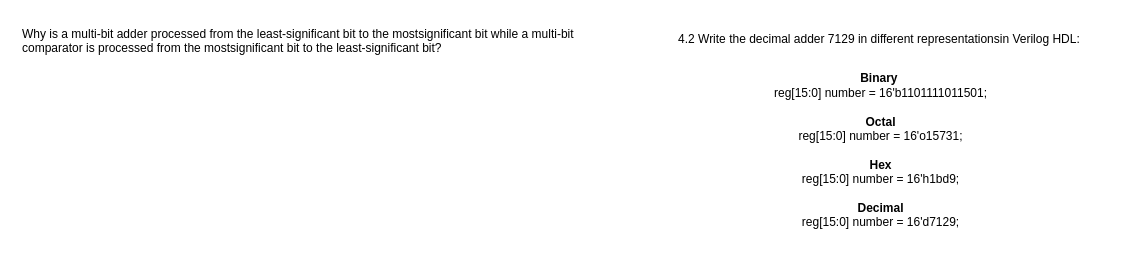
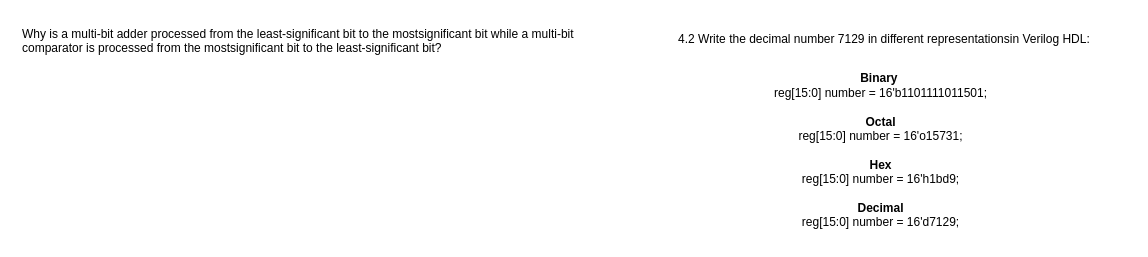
(901, 40) -> (903, 47)
